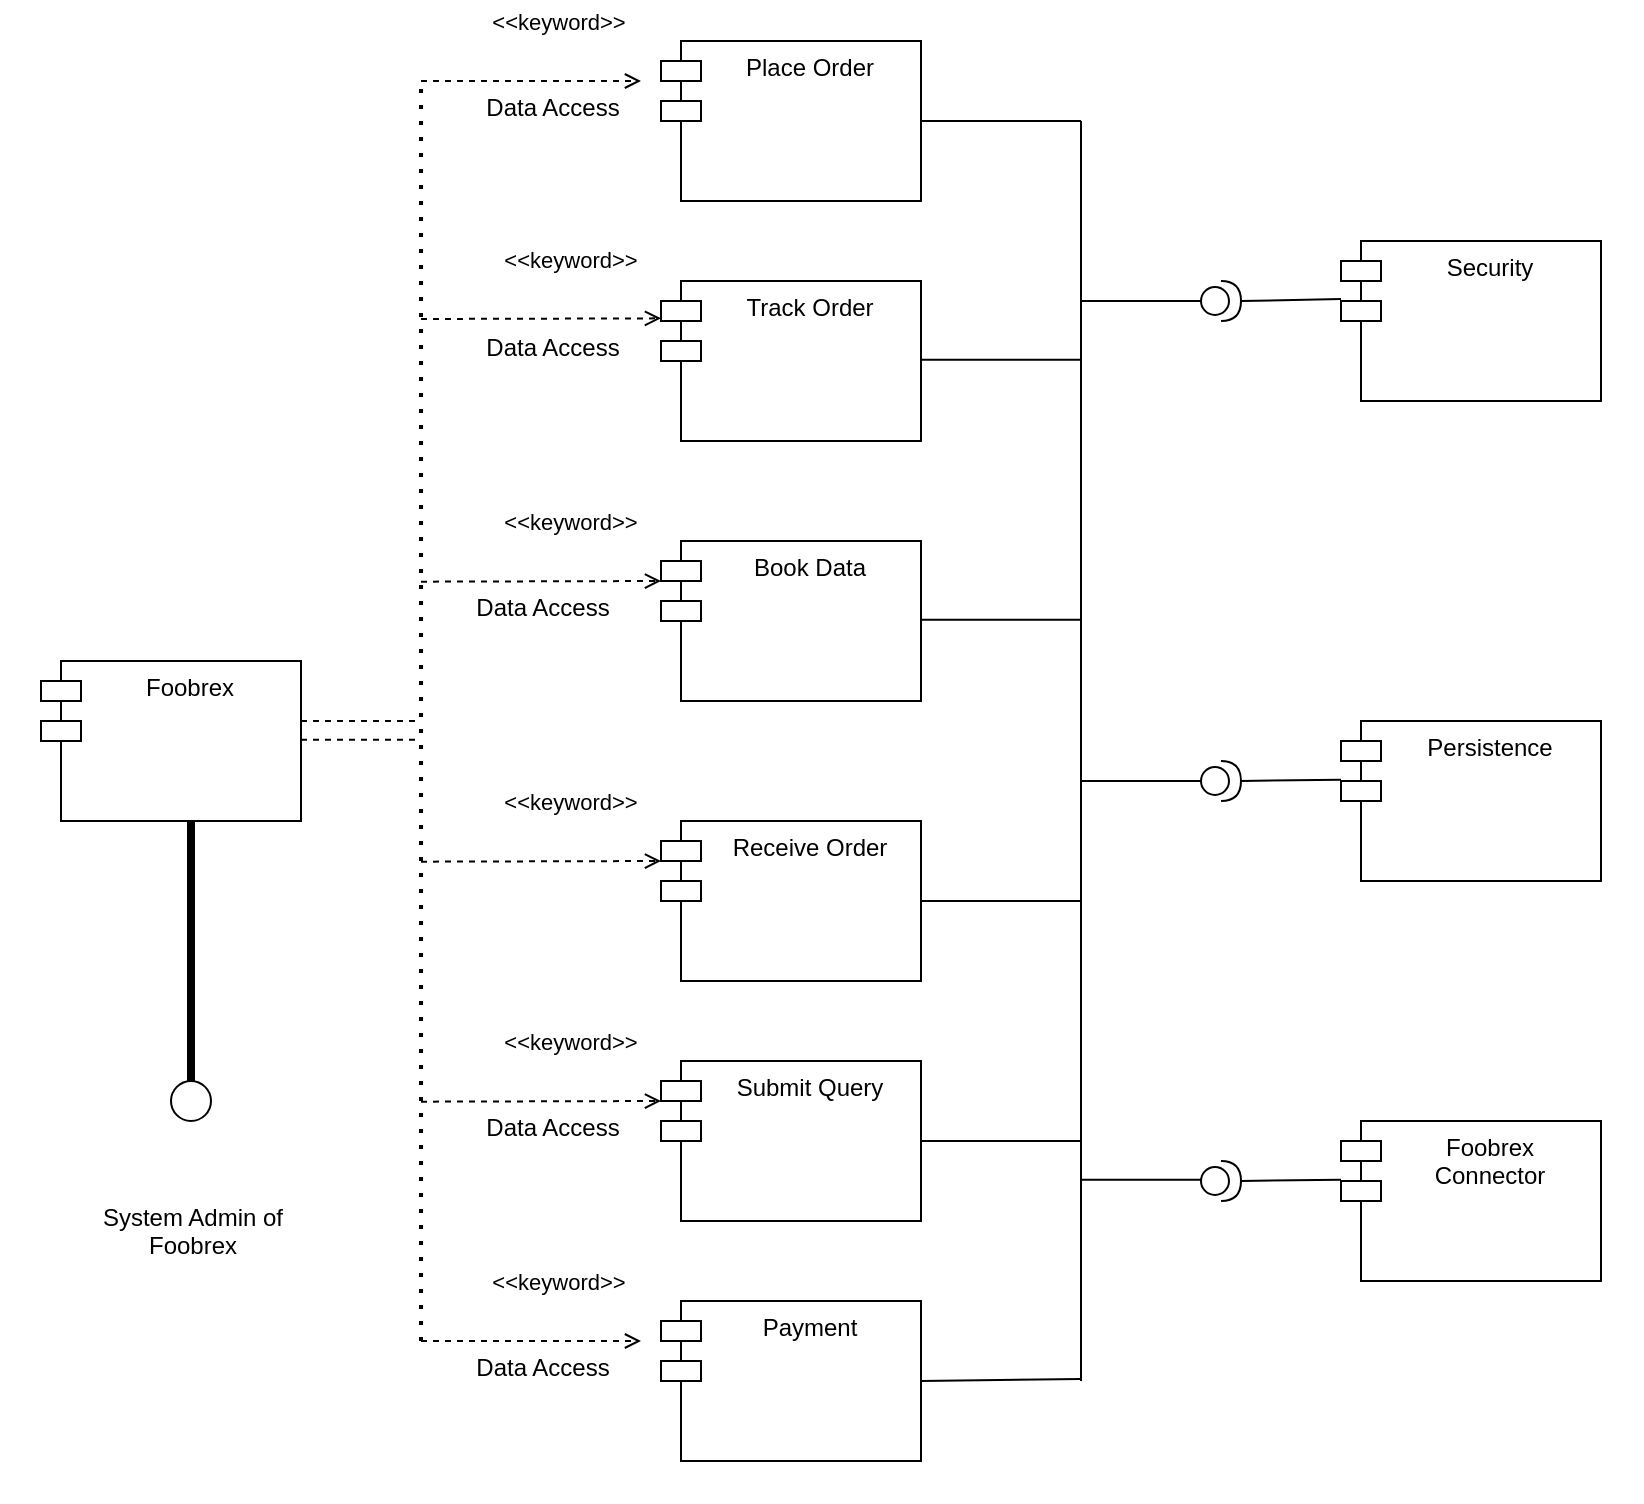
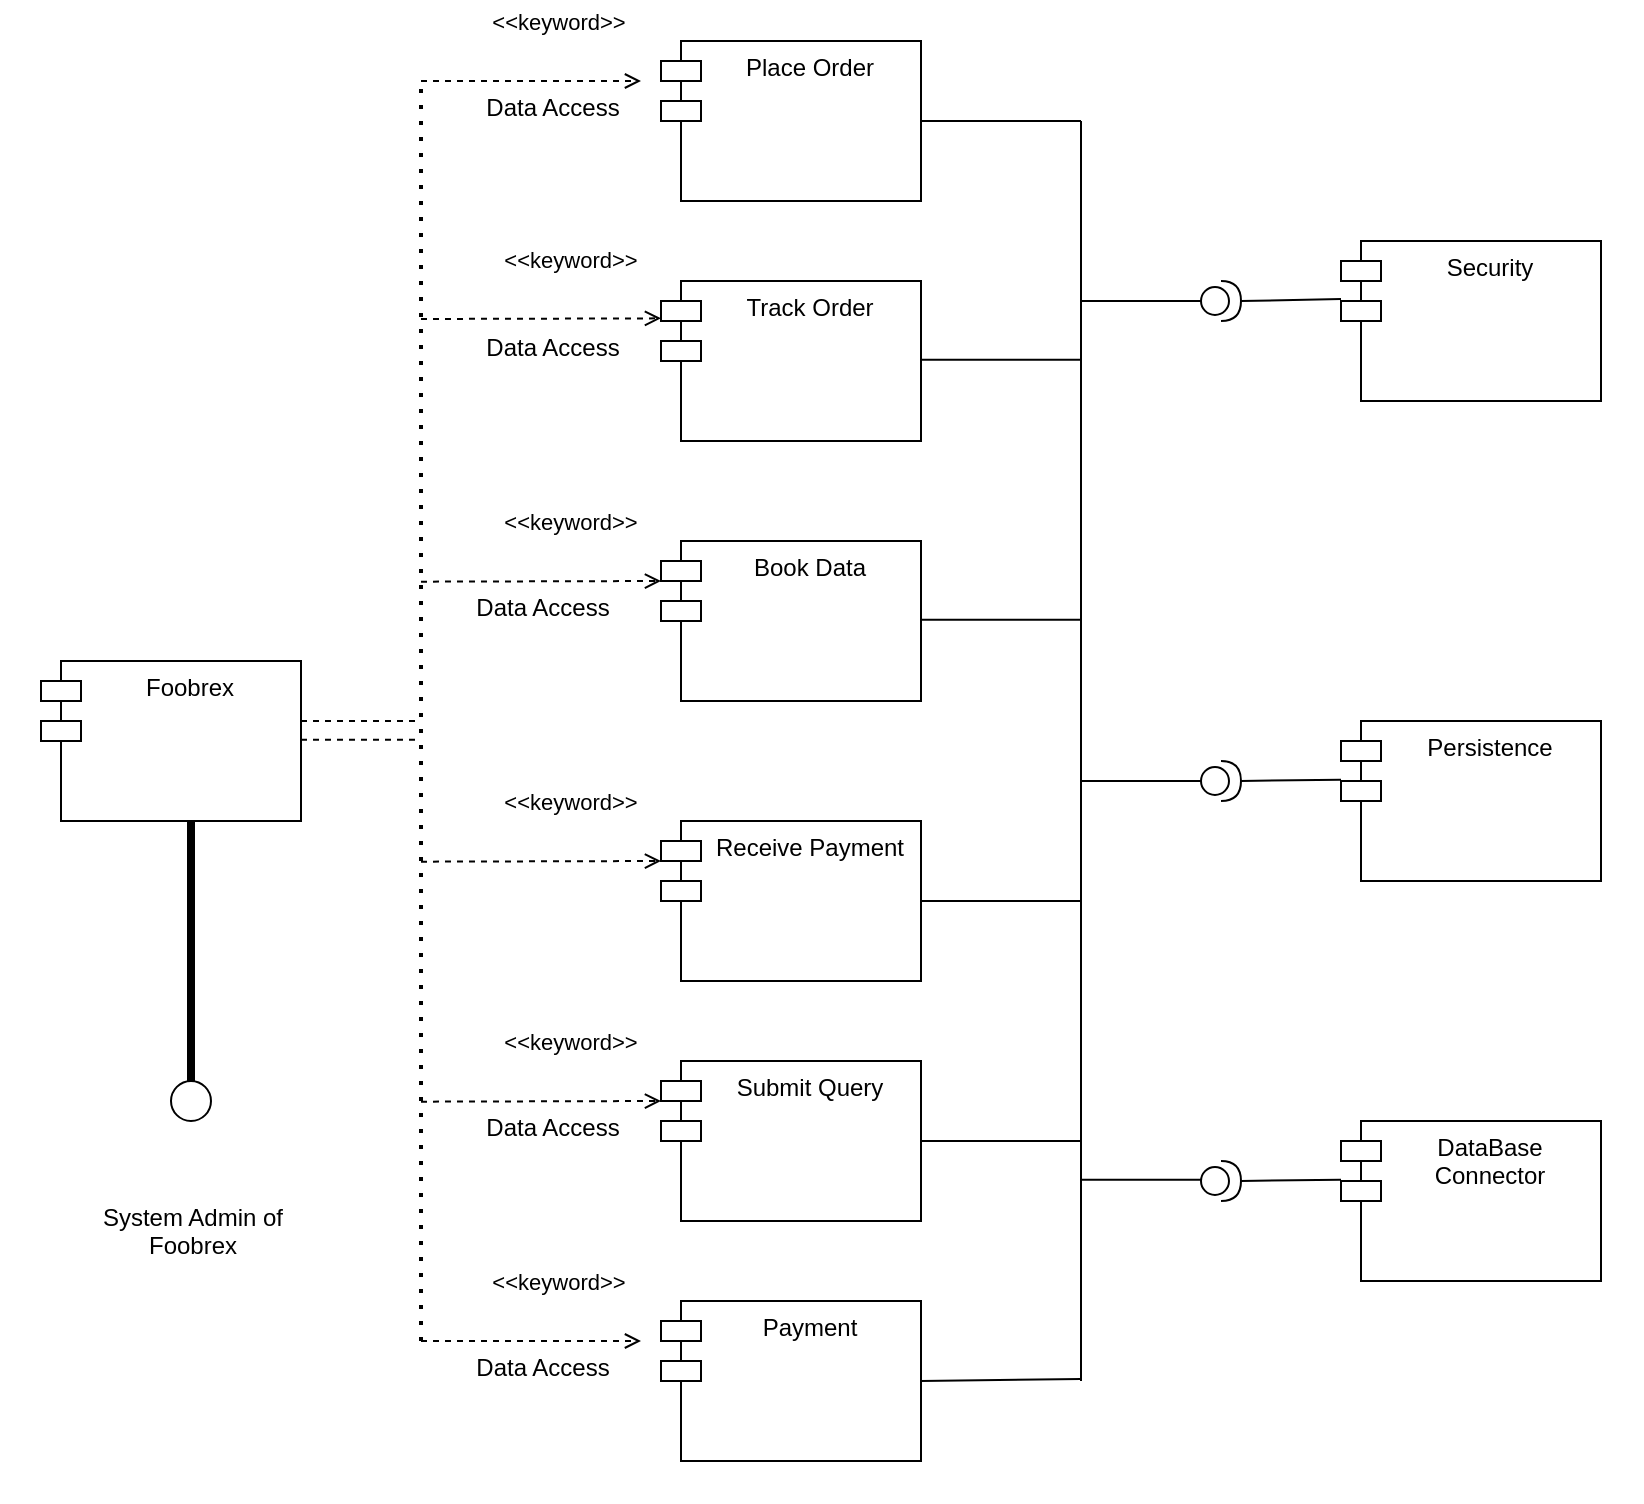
(810, 848) -> (810, 848)
(1490, 1148) -> (1490, 1148)
